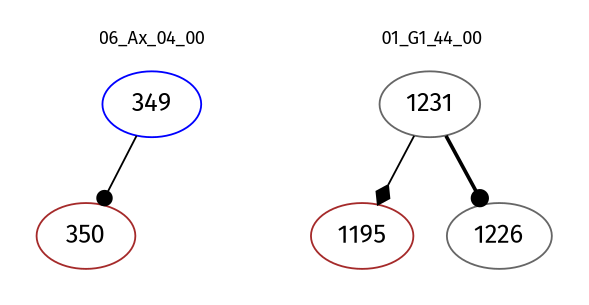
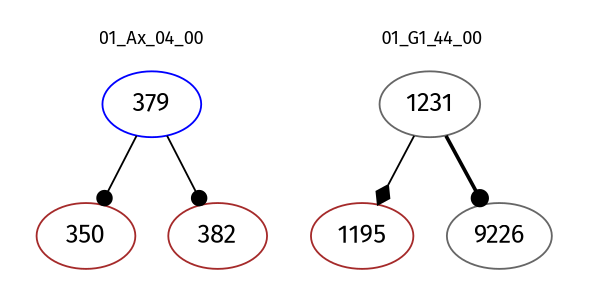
(152, 39) -> (152, 39)
(152, 104) -> (152, 104)
none -> (218, 236)
(499, 236) -> (499, 236)
